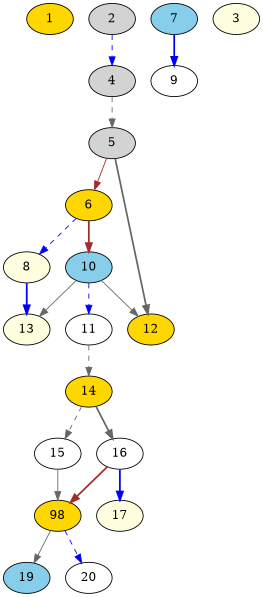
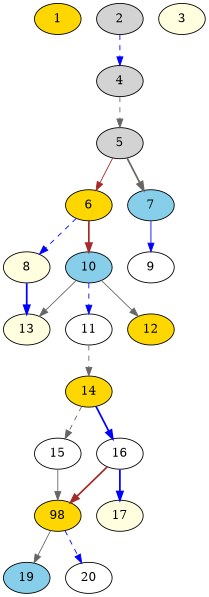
(174, 46) -> (151, 232)
(131, 232) -> (133, 170)
(102, 419) -> (102, 419)
